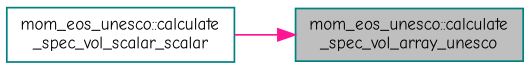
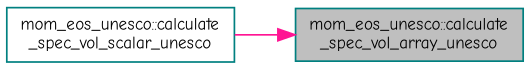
(121, 35) -> (121, 35)
